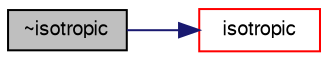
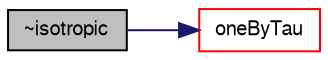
(260, 30) -> (260, 30)
